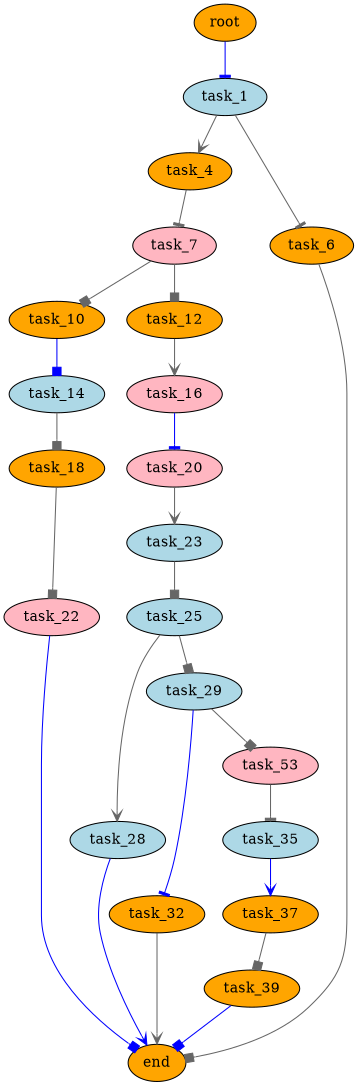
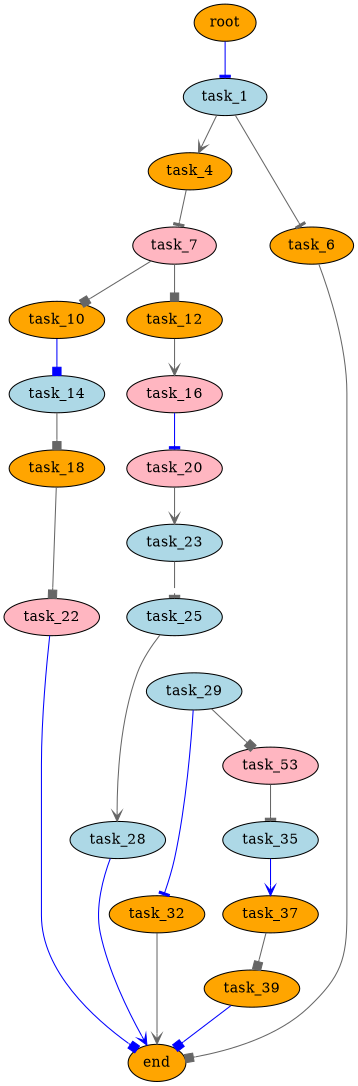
(175, 575) -> (175, 575)
(183, 649) -> none
